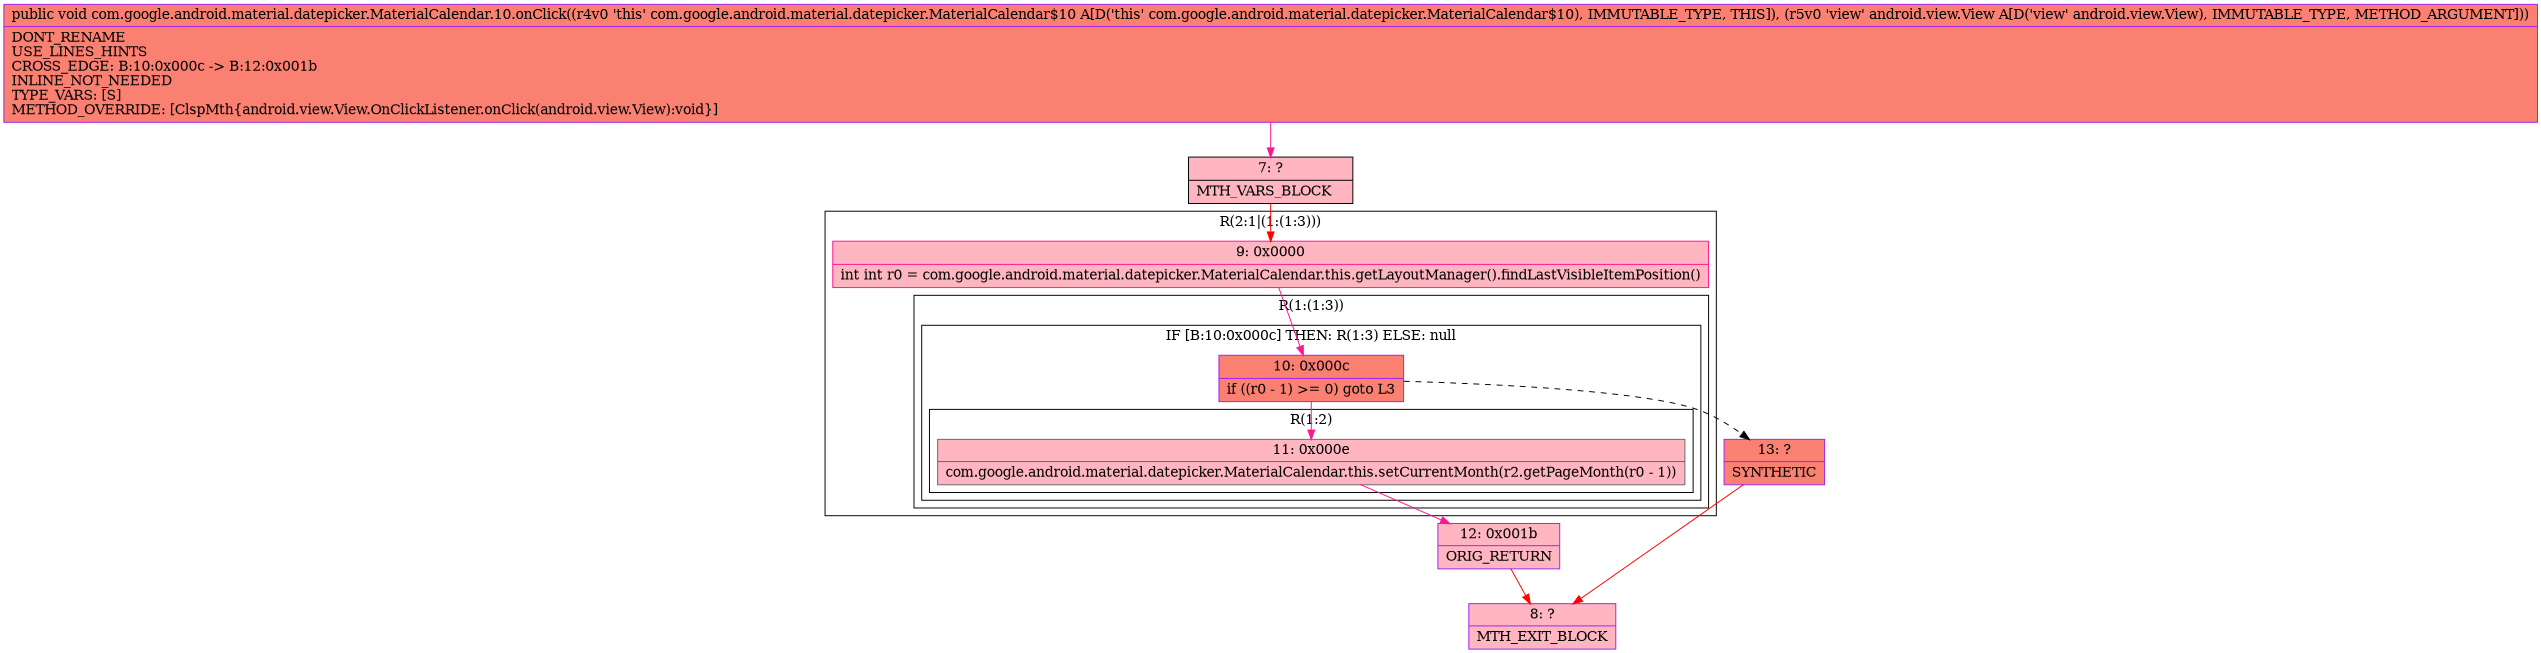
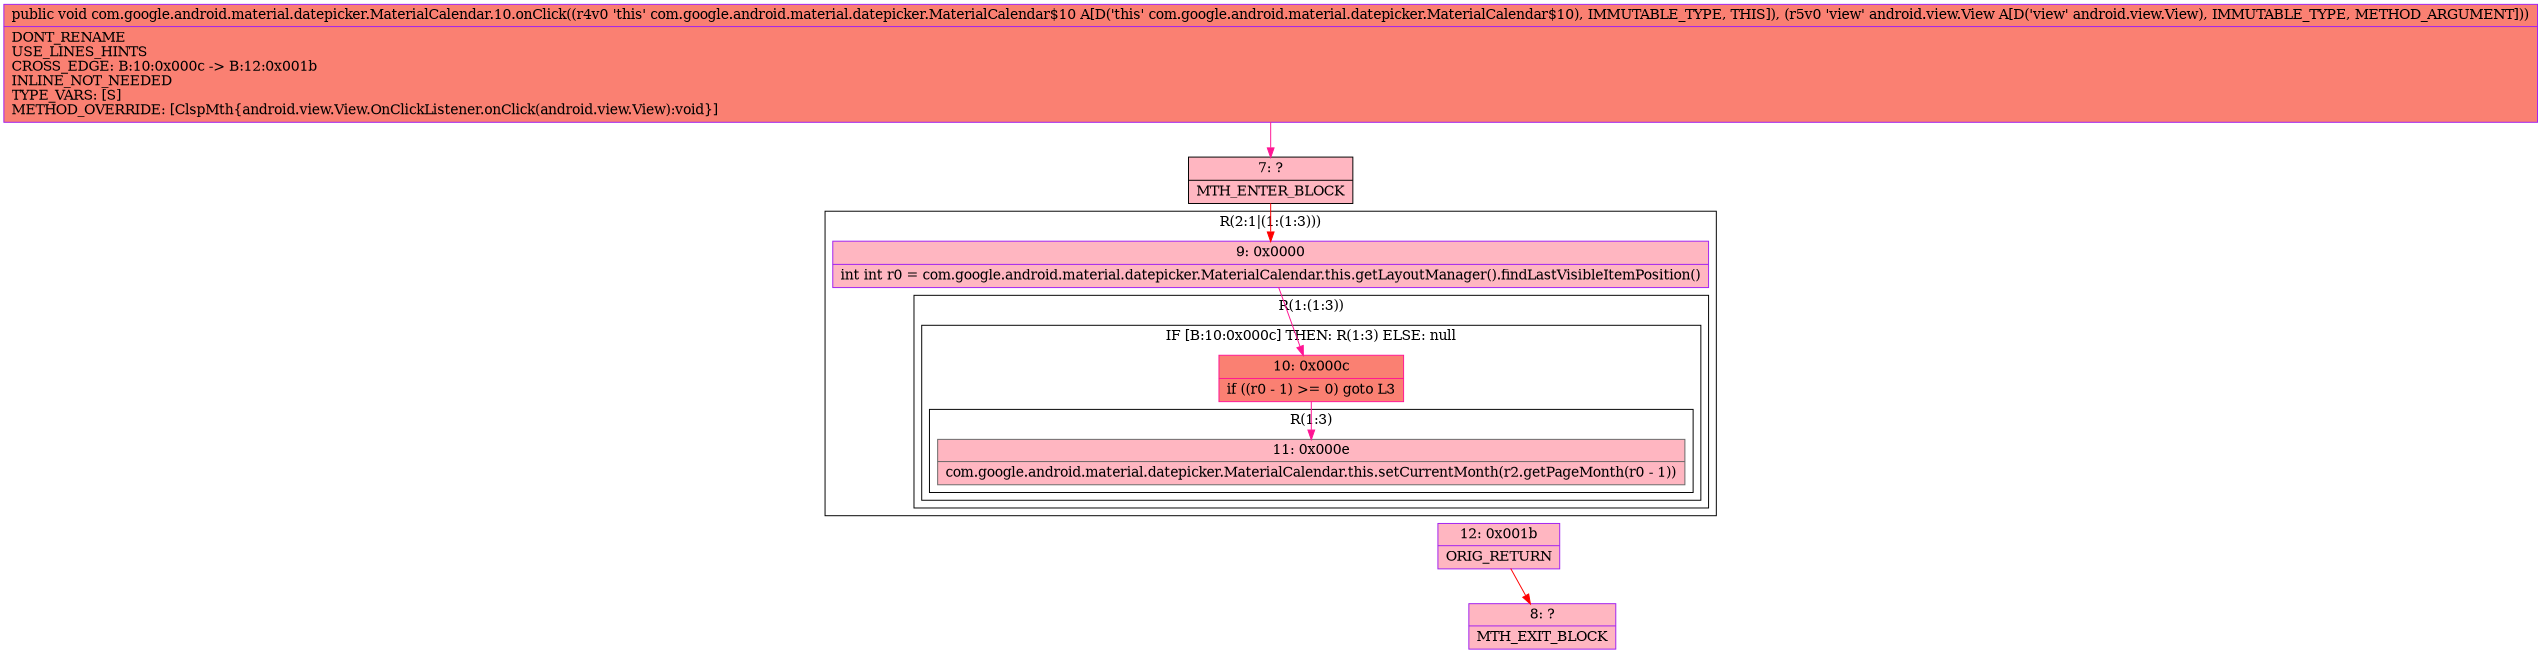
(1264, 191) -> (1271, 191)
(1271, 264) -> (1271, 264)
(1311, 378) -> (1311, 378)
(1311, 420) -> (1311, 420)
(1774, 462) -> none
(1400, 502) -> none
